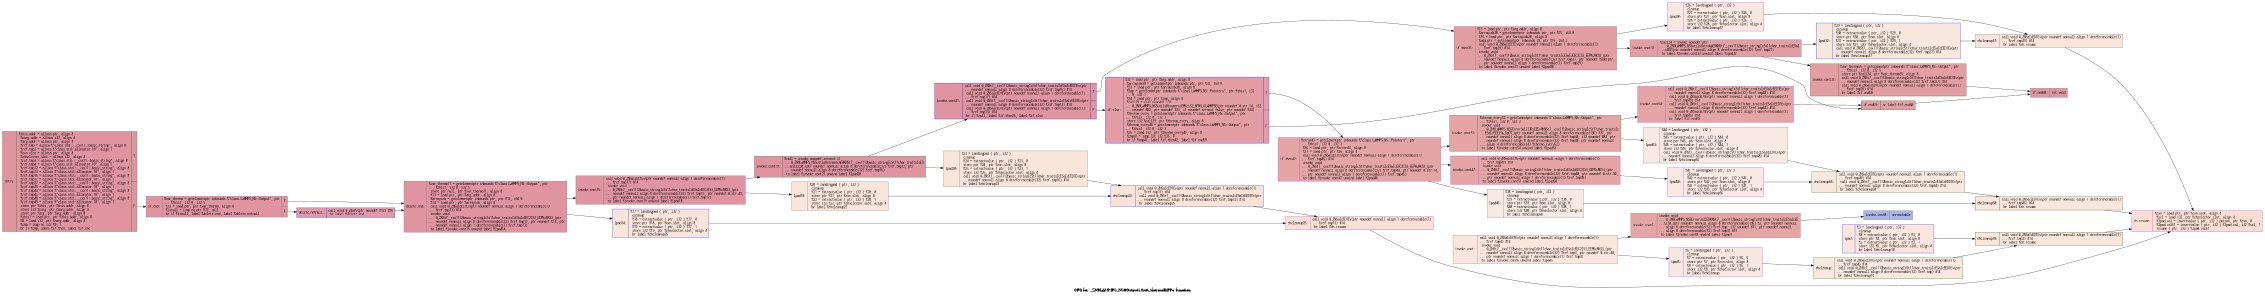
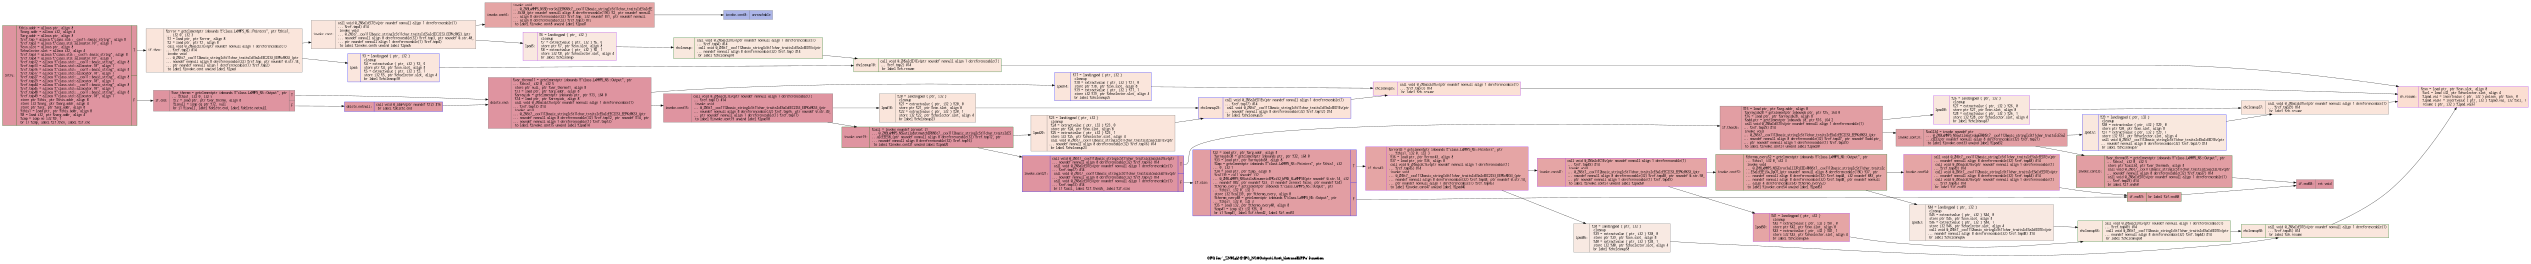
none -> (224, 50)
(1444, 147) -> (1710, 172)
(1716, 182) -> (1801, 227)
